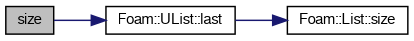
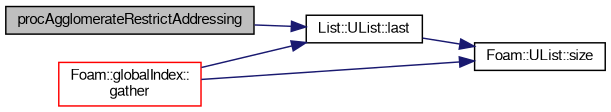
(30, 20) -> (130, 20)
(171, 20) -> (364, 29)
(348, 20) -> (540, 57)
none -> (130, 84)
